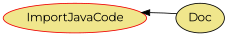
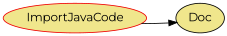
(163, 13) -> (155, 23)
